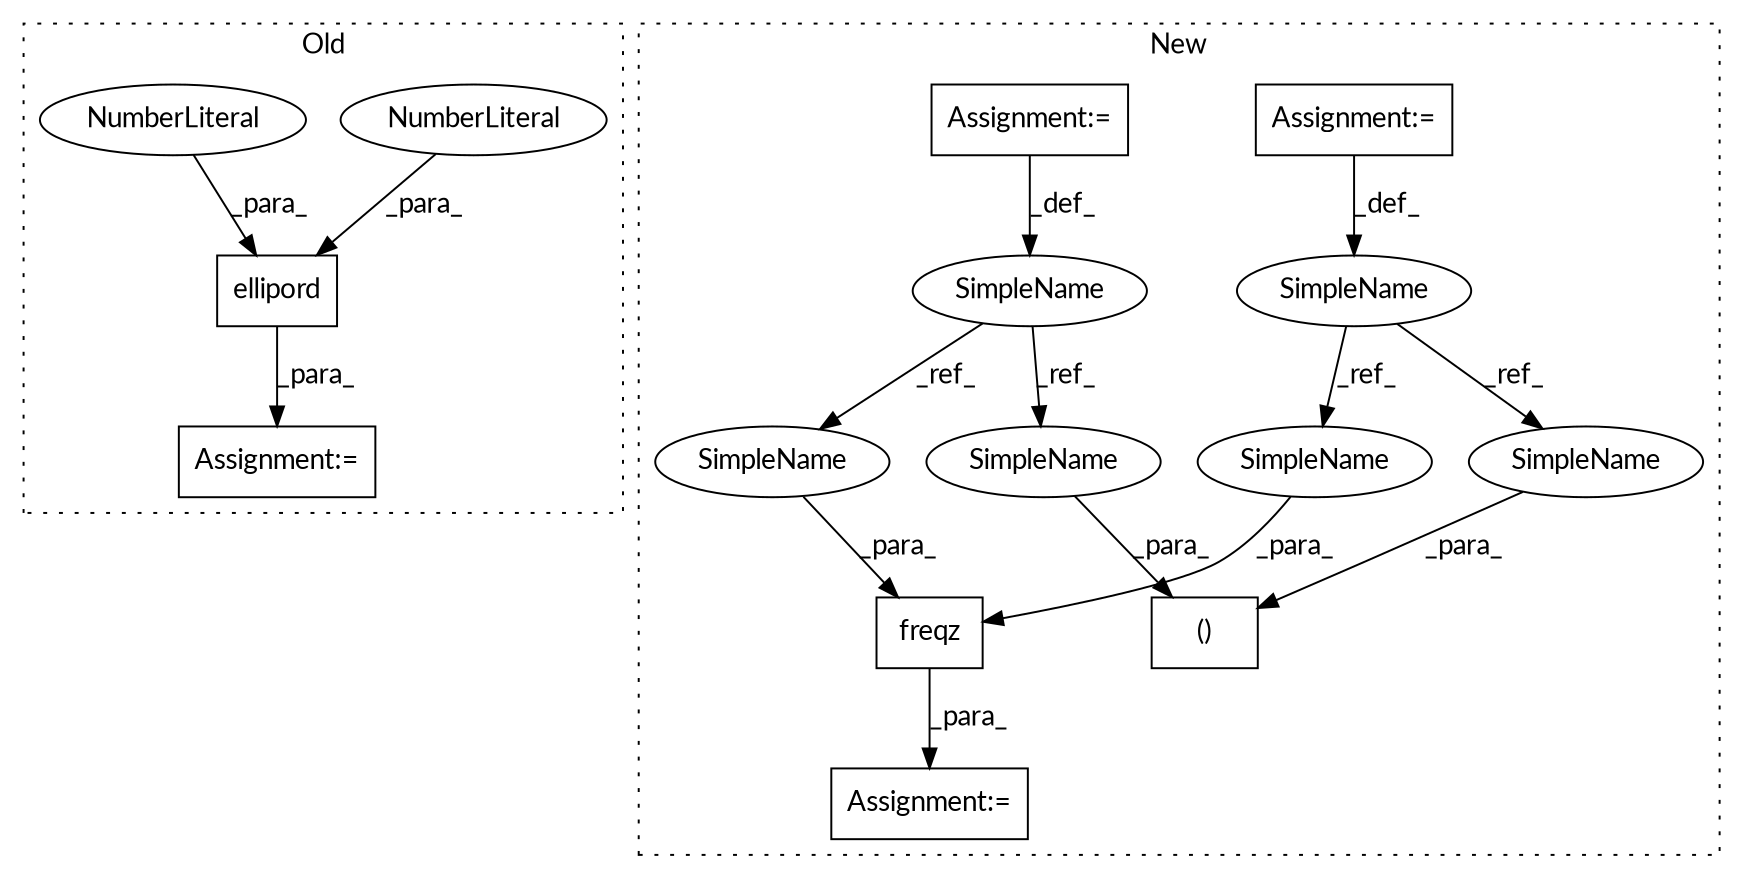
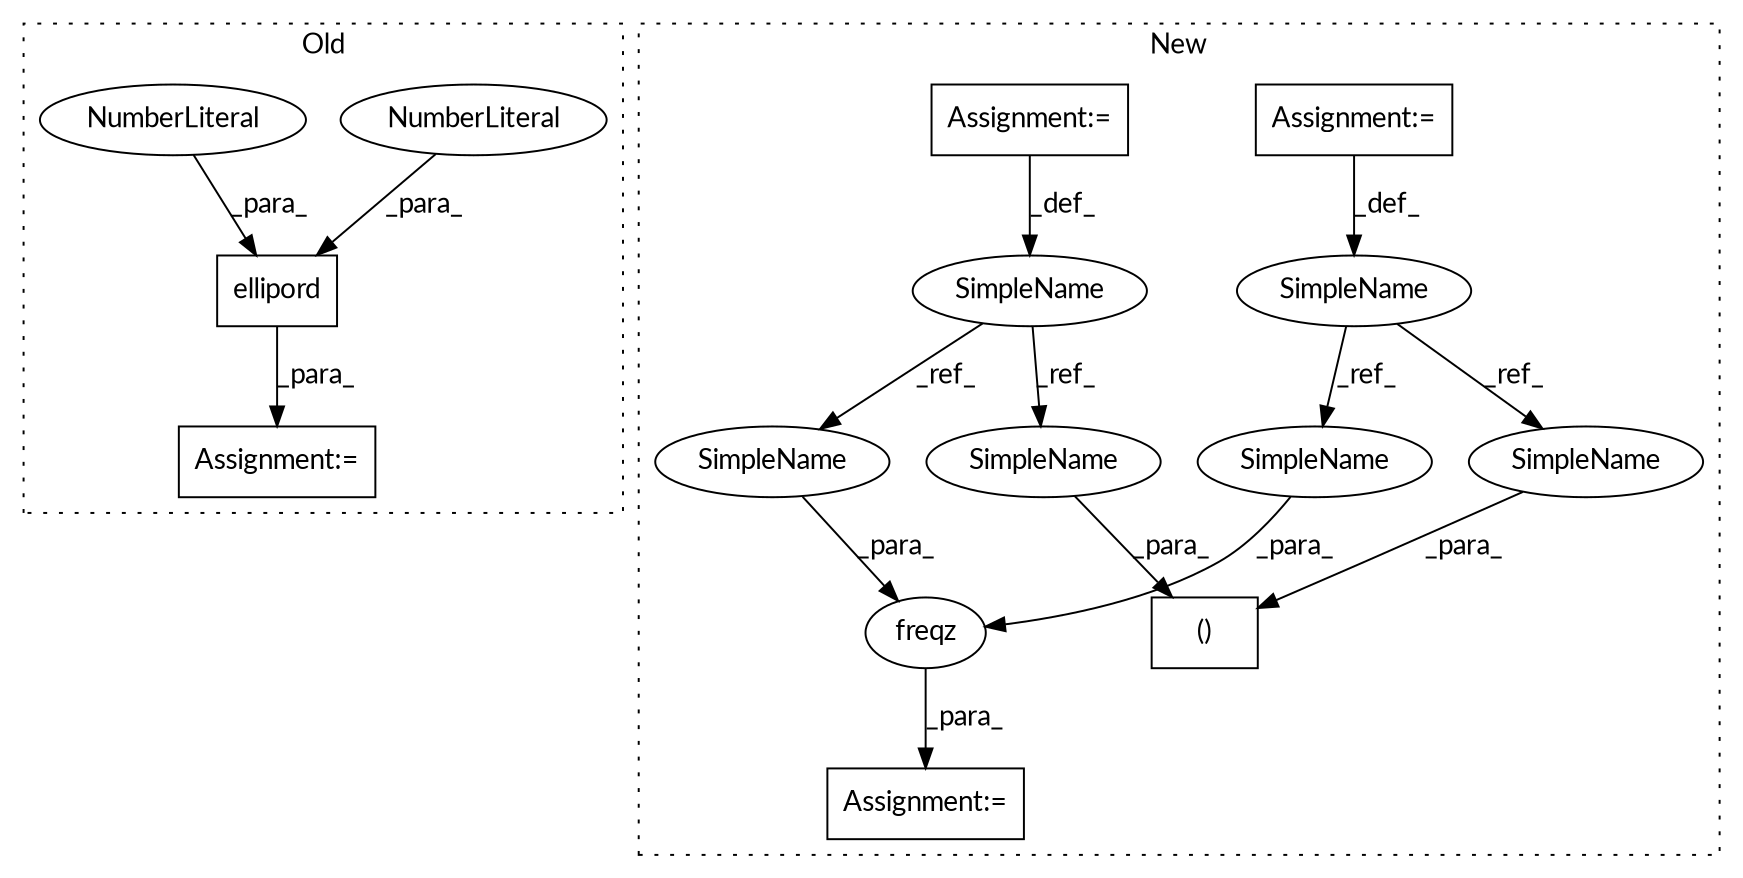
(930, 633) -> (926, 633)
